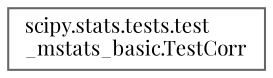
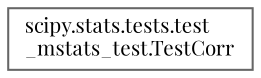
(137, 39) -> (130, 39)
